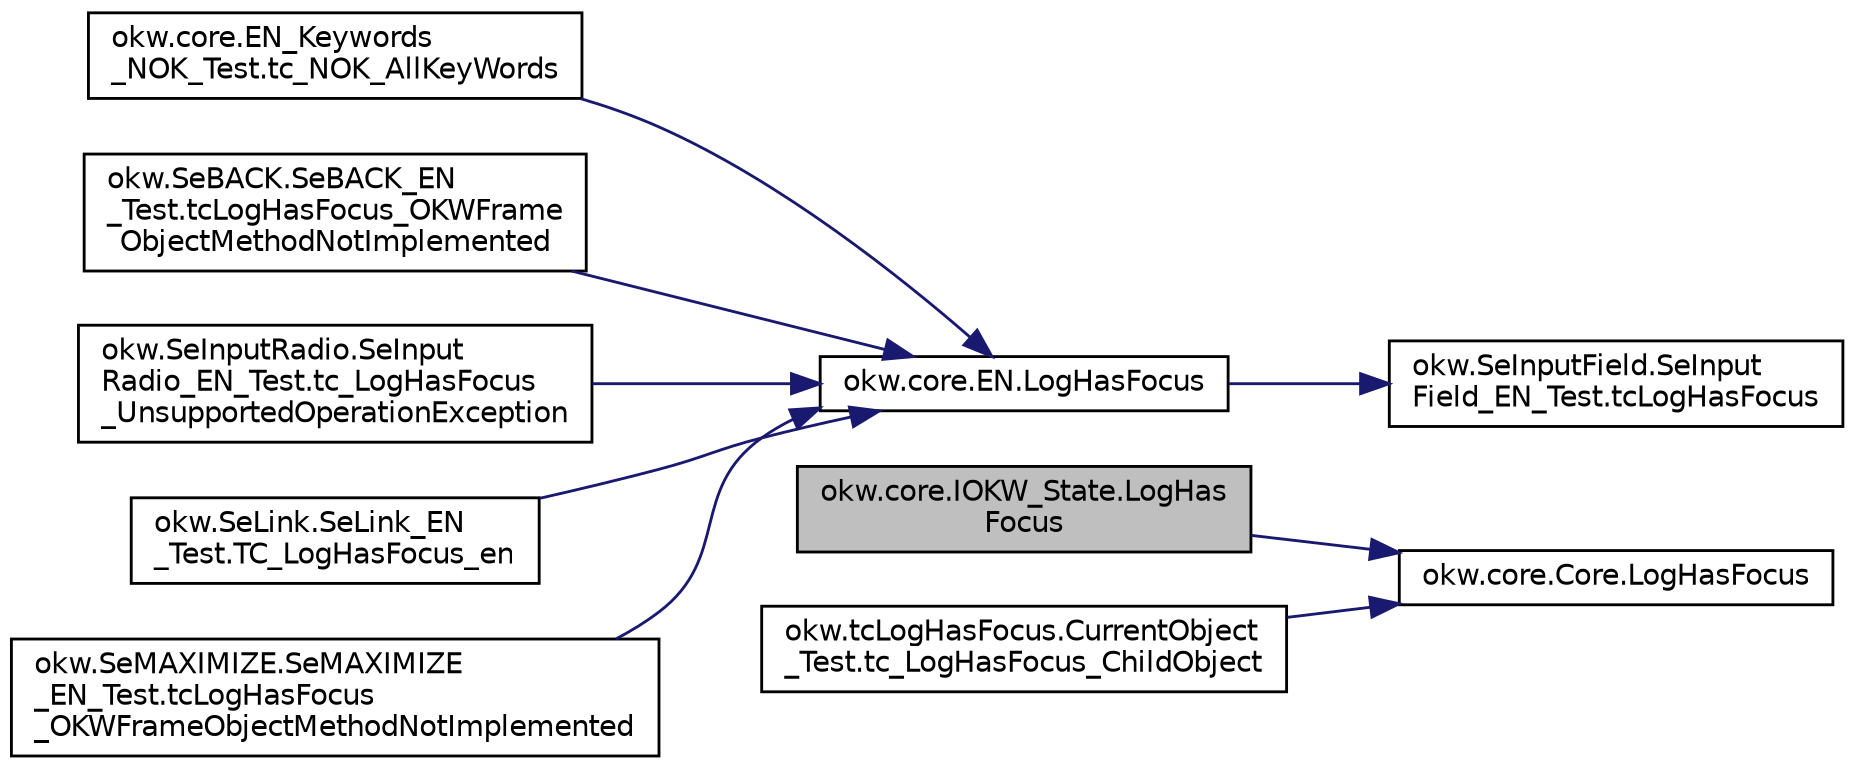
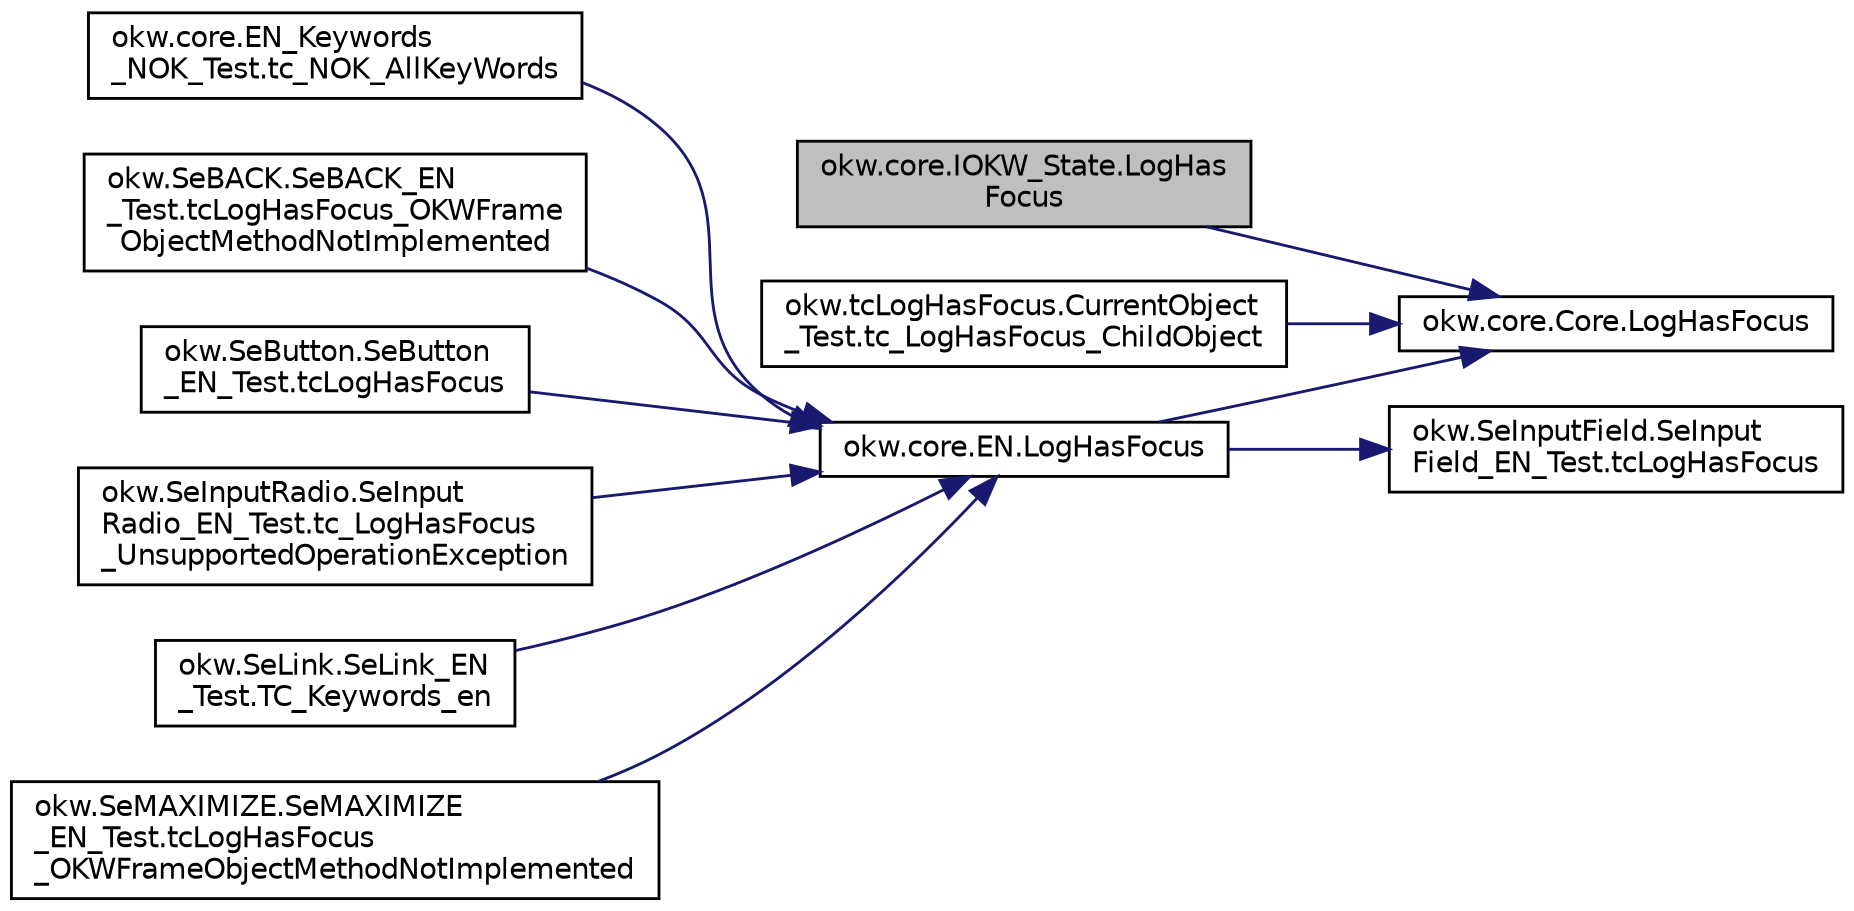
none -> (335, 369)
none -> (1311, 390)
(335, 541) -> (335, 683)
